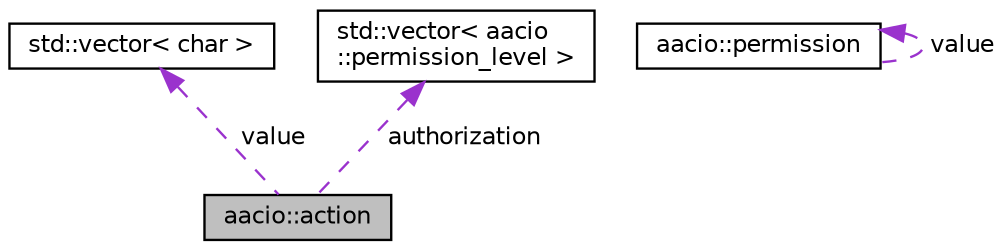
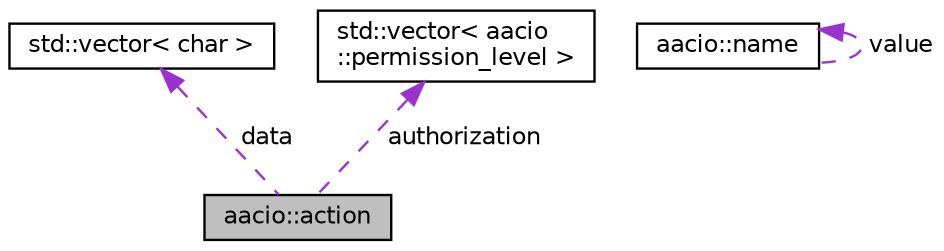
(759, 46) -> (728, 46)
(271, 138) -> (264, 138)
